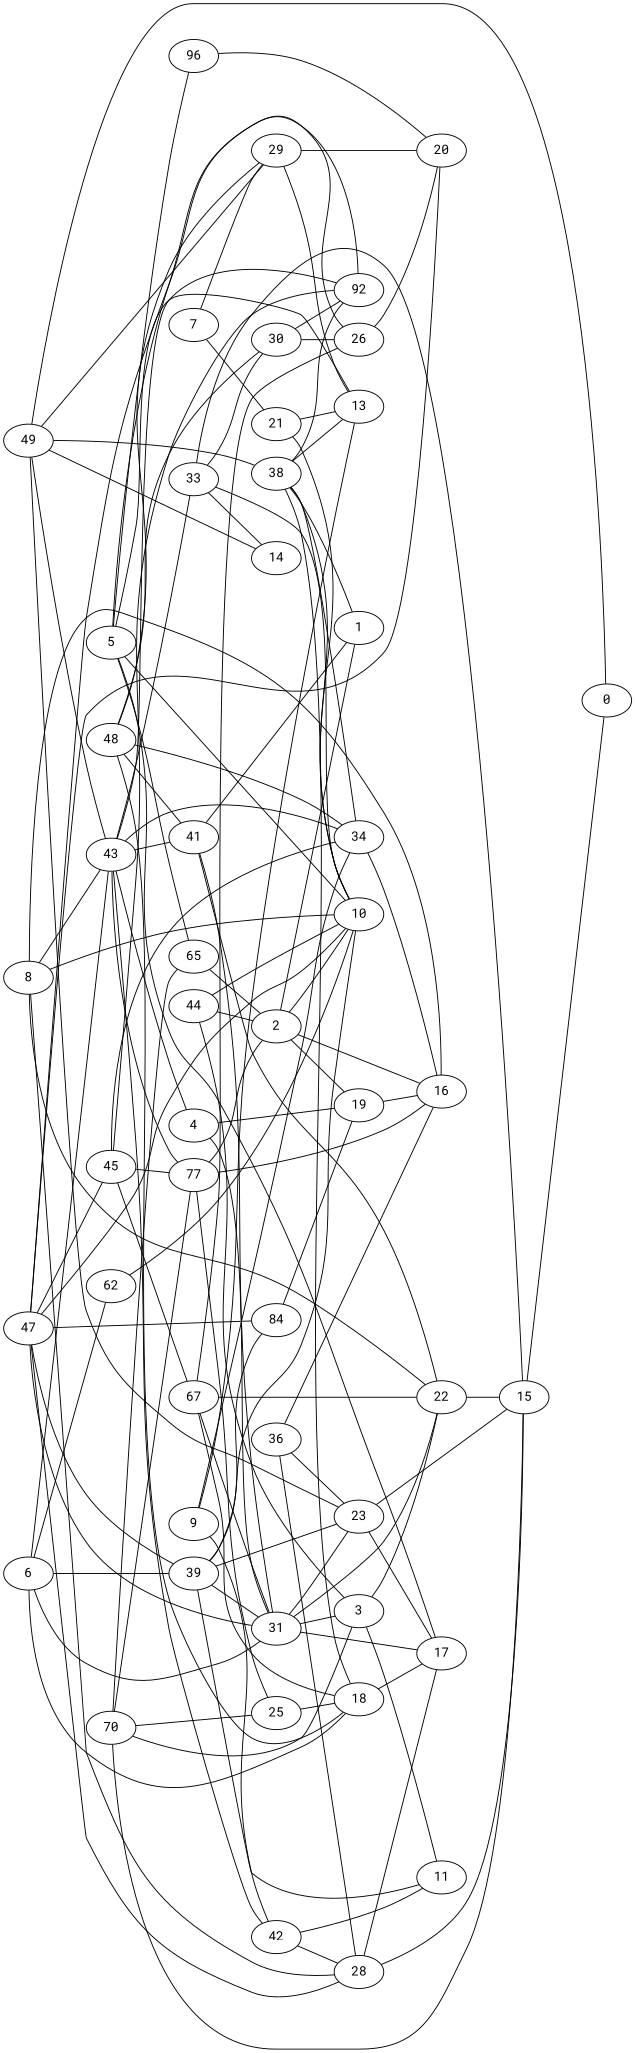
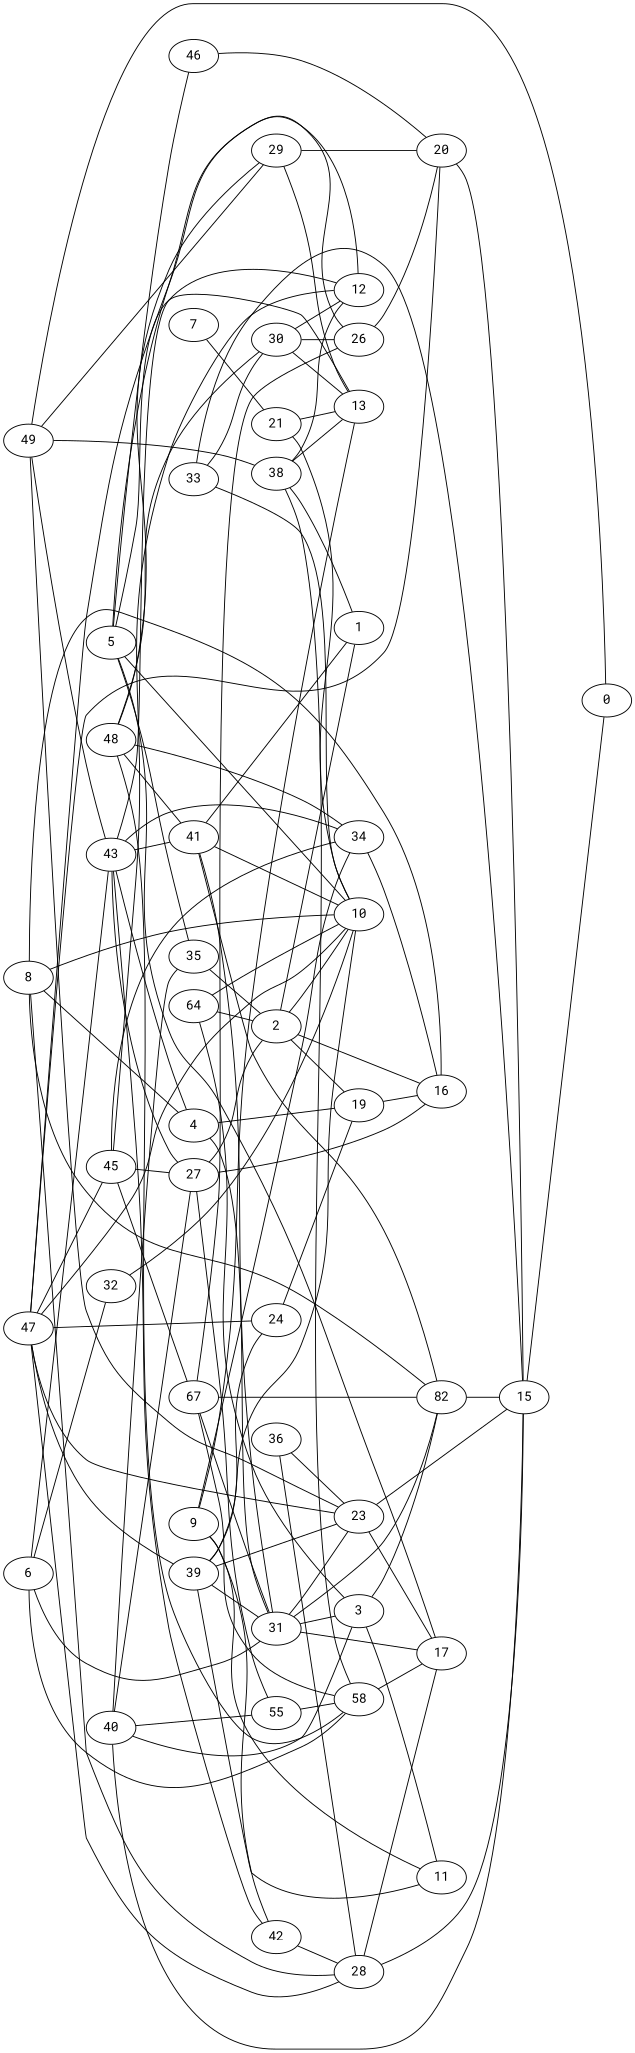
(194, 56) -> (194, 56)
(229, 235) -> none
(359, 290) -> (359, 290)
none -> (313, 369)
(276, 558) -> none
(157, 668) -> none
(334, 677) -> none
(324, 692) -> (276, 876)
none -> (511, 770)
(70, 916) -> (111, 1052)
(194, 957) -> (194, 957)
(194, 1006) -> (194, 1006)
(194, 1175) -> (194, 1175)
(359, 1266) -> none
(111, 1286) -> (111, 1286)
(276, 1320) -> (276, 1320)
(442, 1397) -> (442, 1397)
(82, 1535) -> (136, 1476)
(108, 1574) -> none
(359, 1699) -> (359, 1699)
(276, 1713) -> (276, 1713)
(111, 1728) -> (111, 1728)
(363, 1915) -> (273, 1766)
